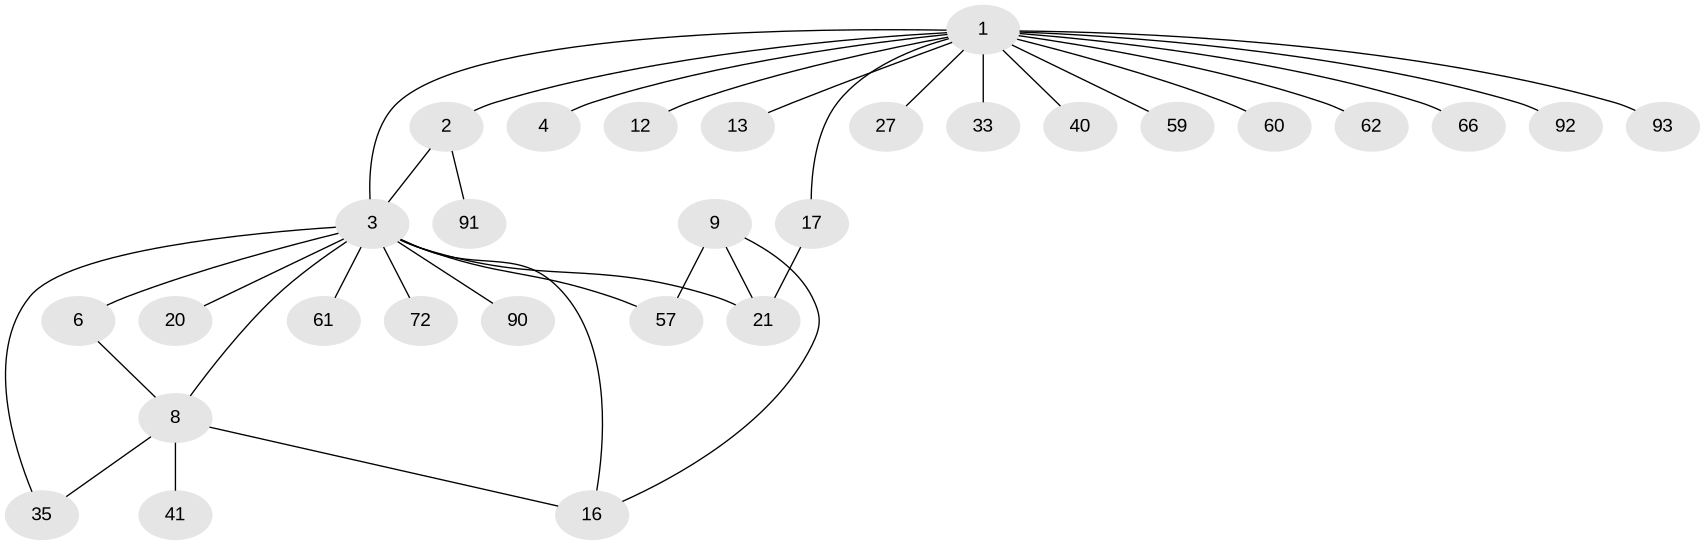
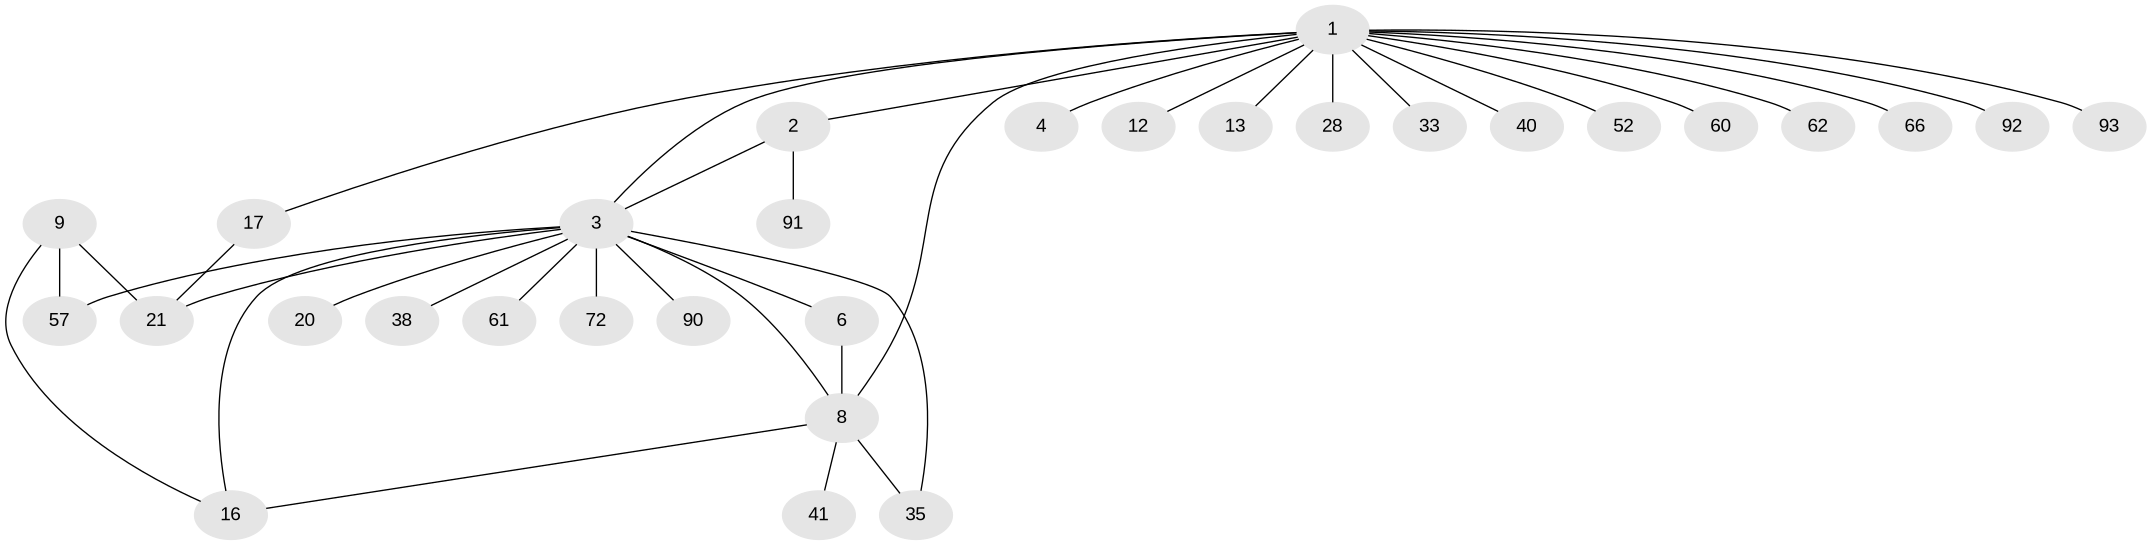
none -> (987, 108)
(886, 127) -> (1333, 127)
(1177, 127) -> (1624, 127)
none -> (402, 321)
